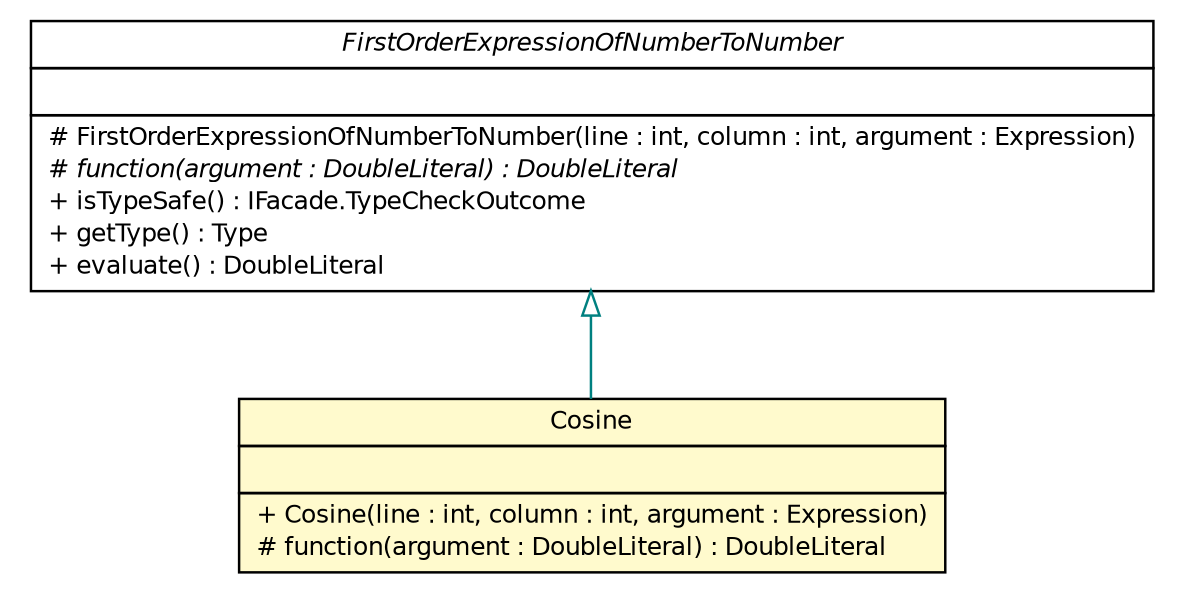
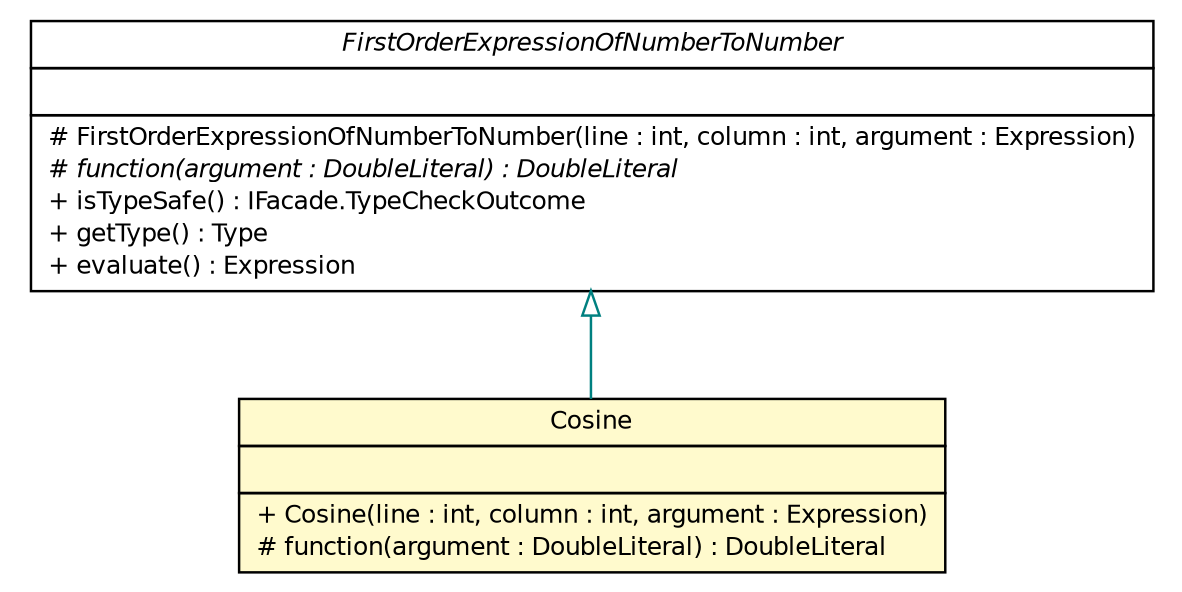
(217, 266) -> (202, 266)
